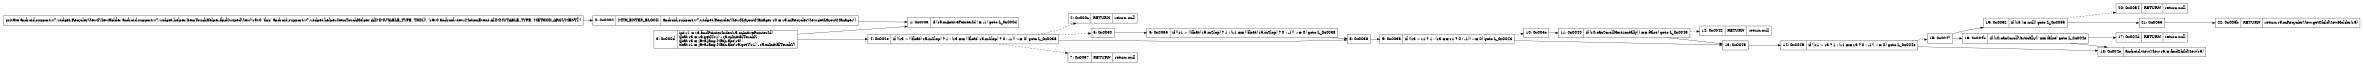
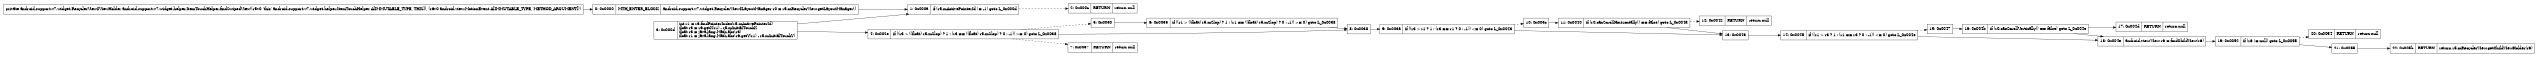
(1967, 30) -> (2209, 41)
(1056, 31) -> (1042, 9)
